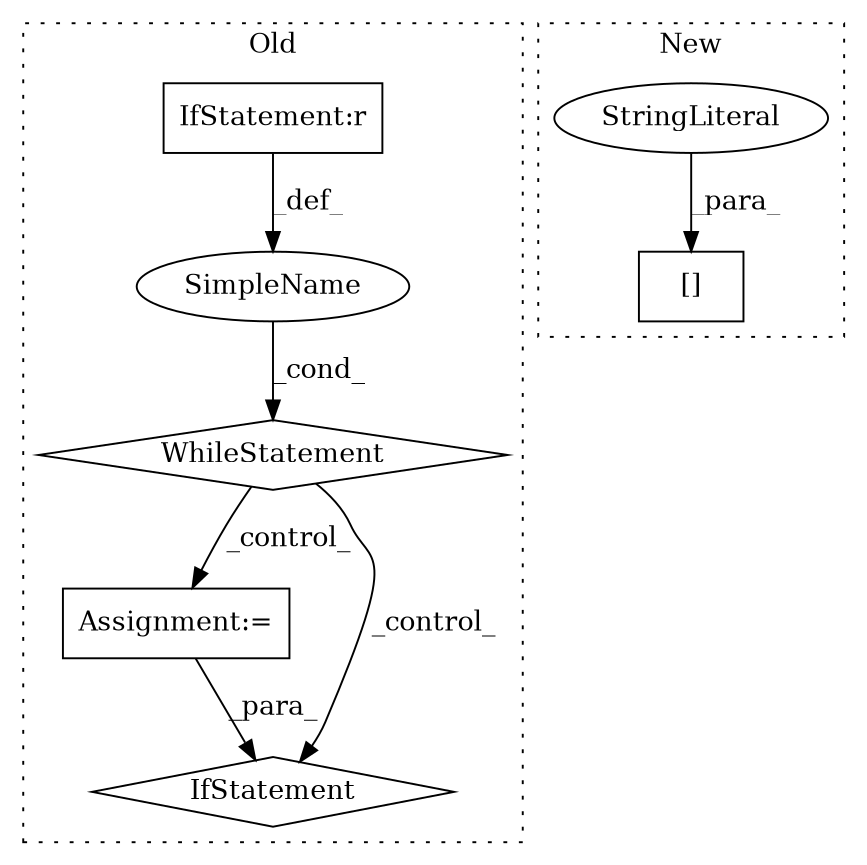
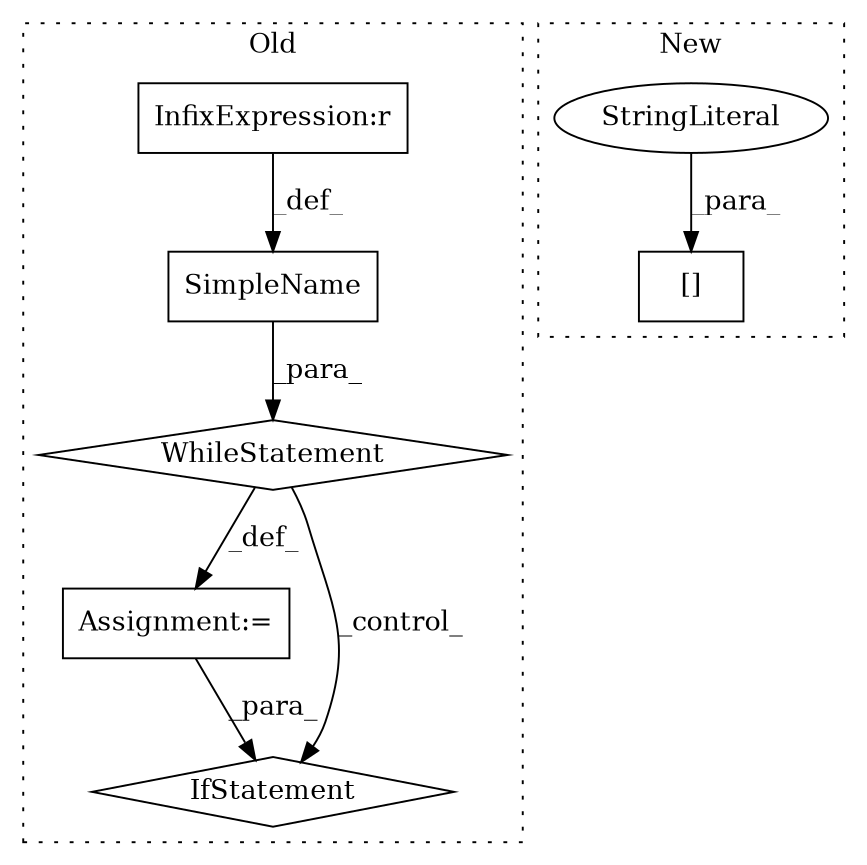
(273, 118) -> (273, 118)
(273, 287) -> (273, 287)
(319, 371) -> (318, 371)
(288, 539) -> (264, 539)
